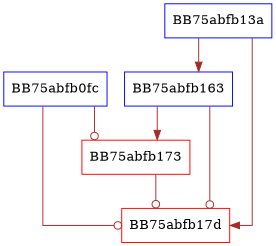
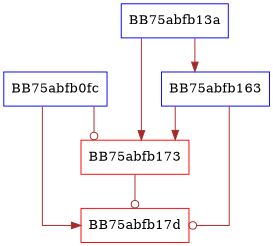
(252, 138) -> (141, 84)
(43, 201) -> (42, 180)
